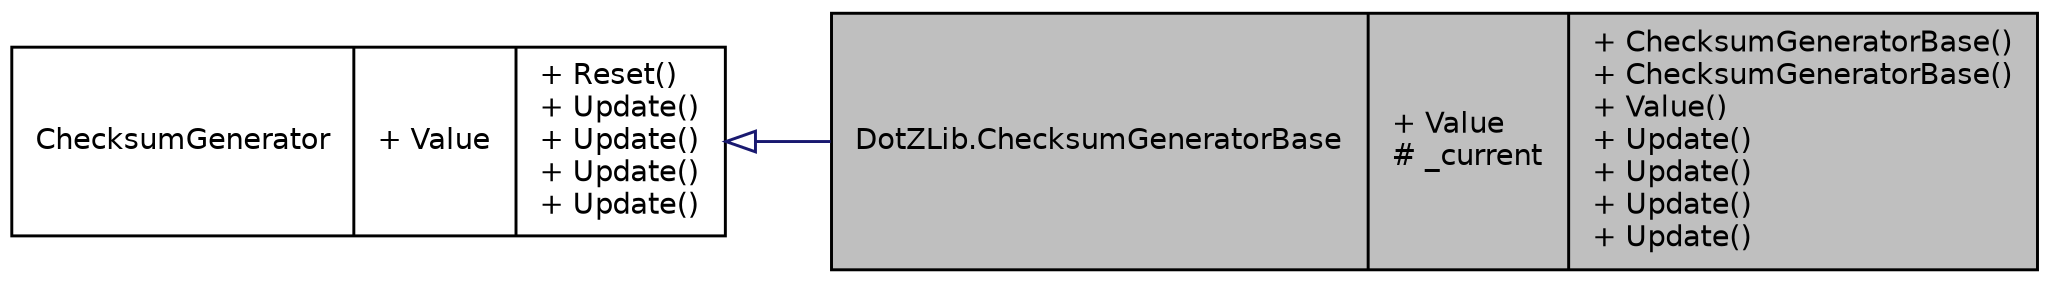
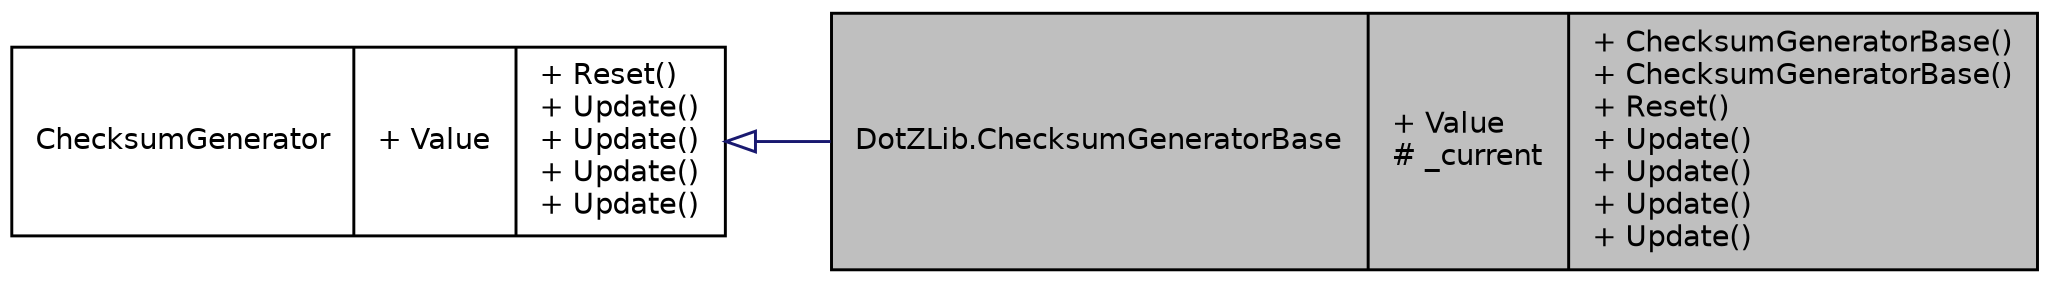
(1660, 108) -> (1662, 108)
